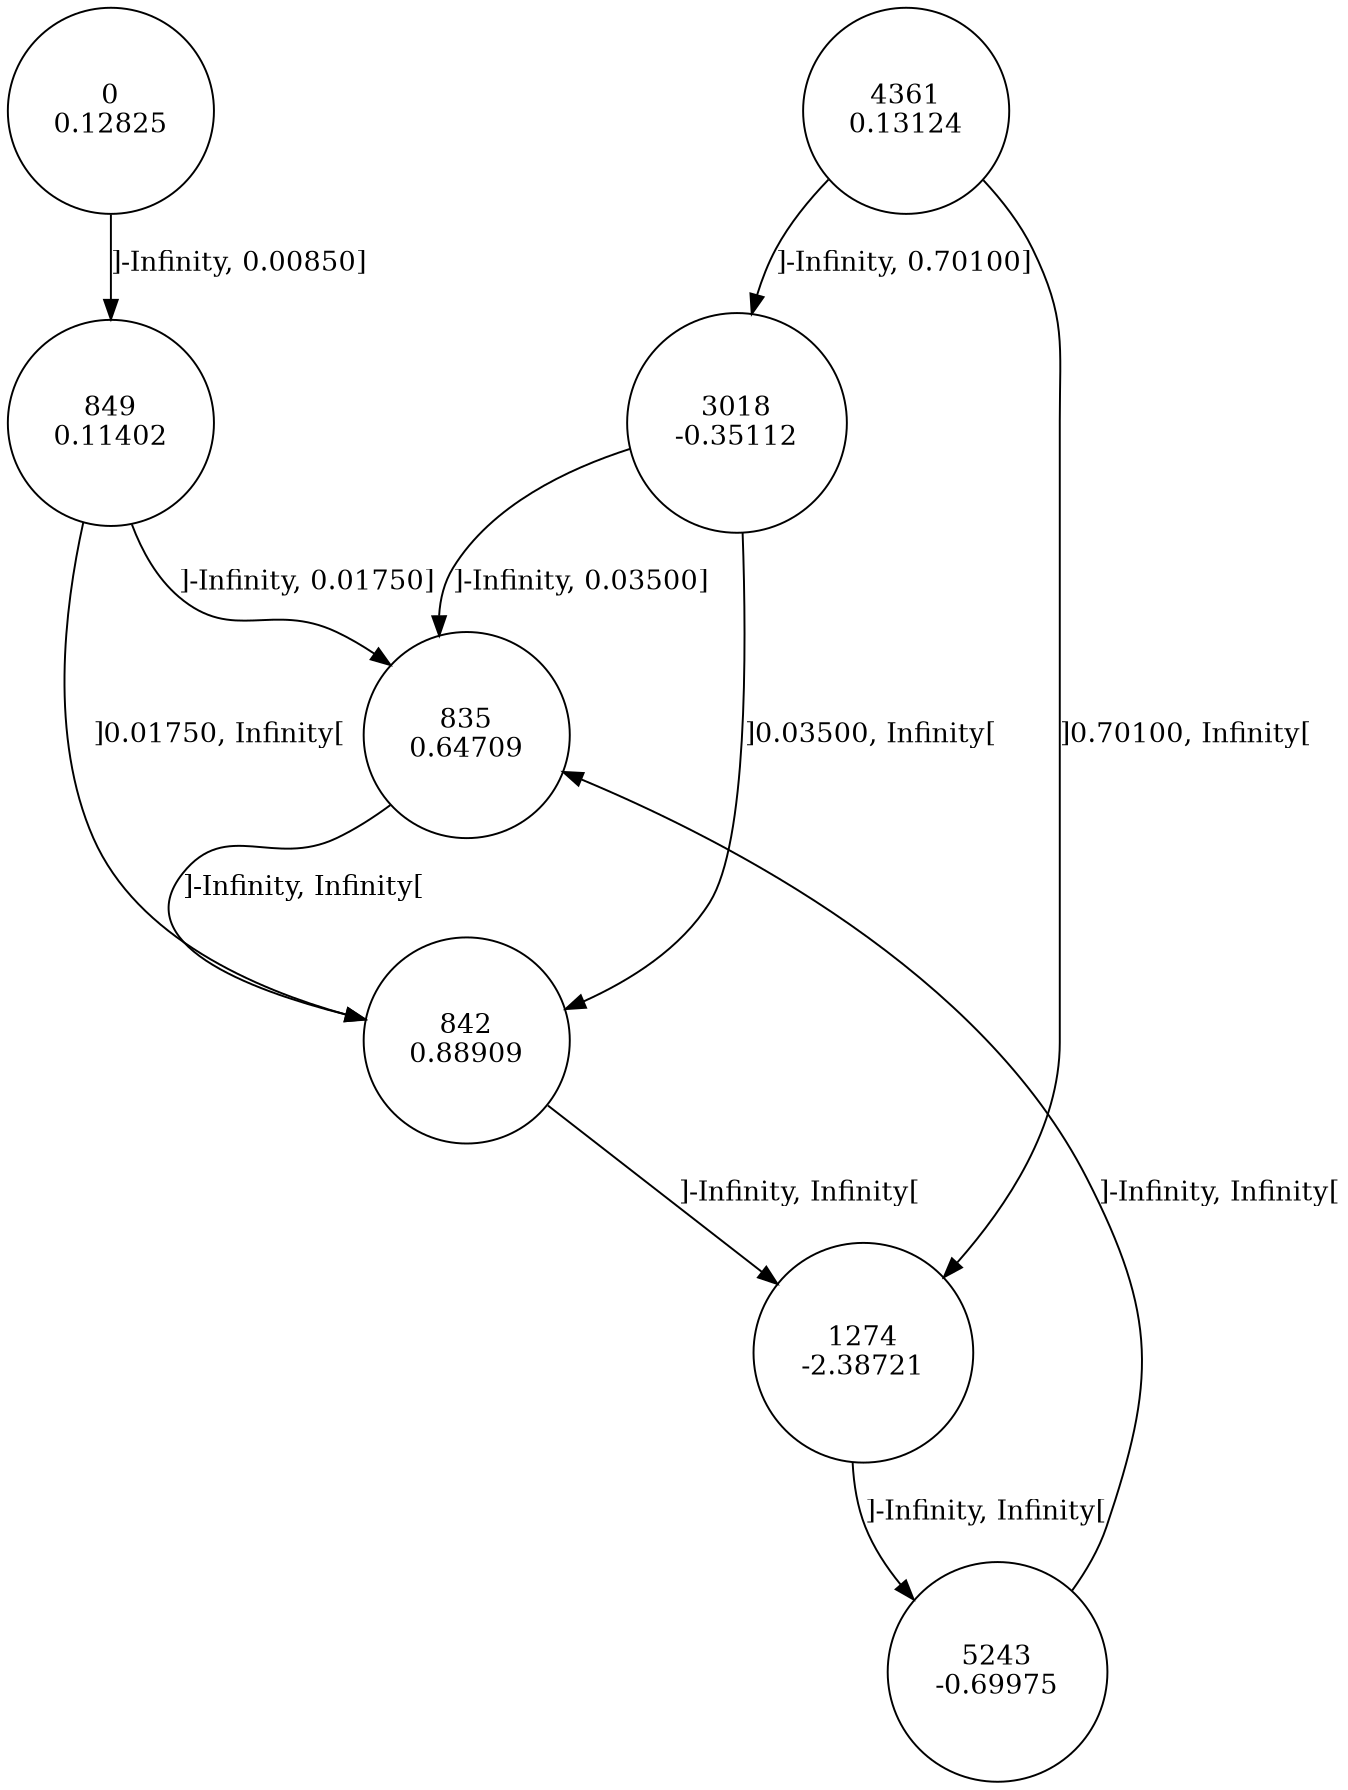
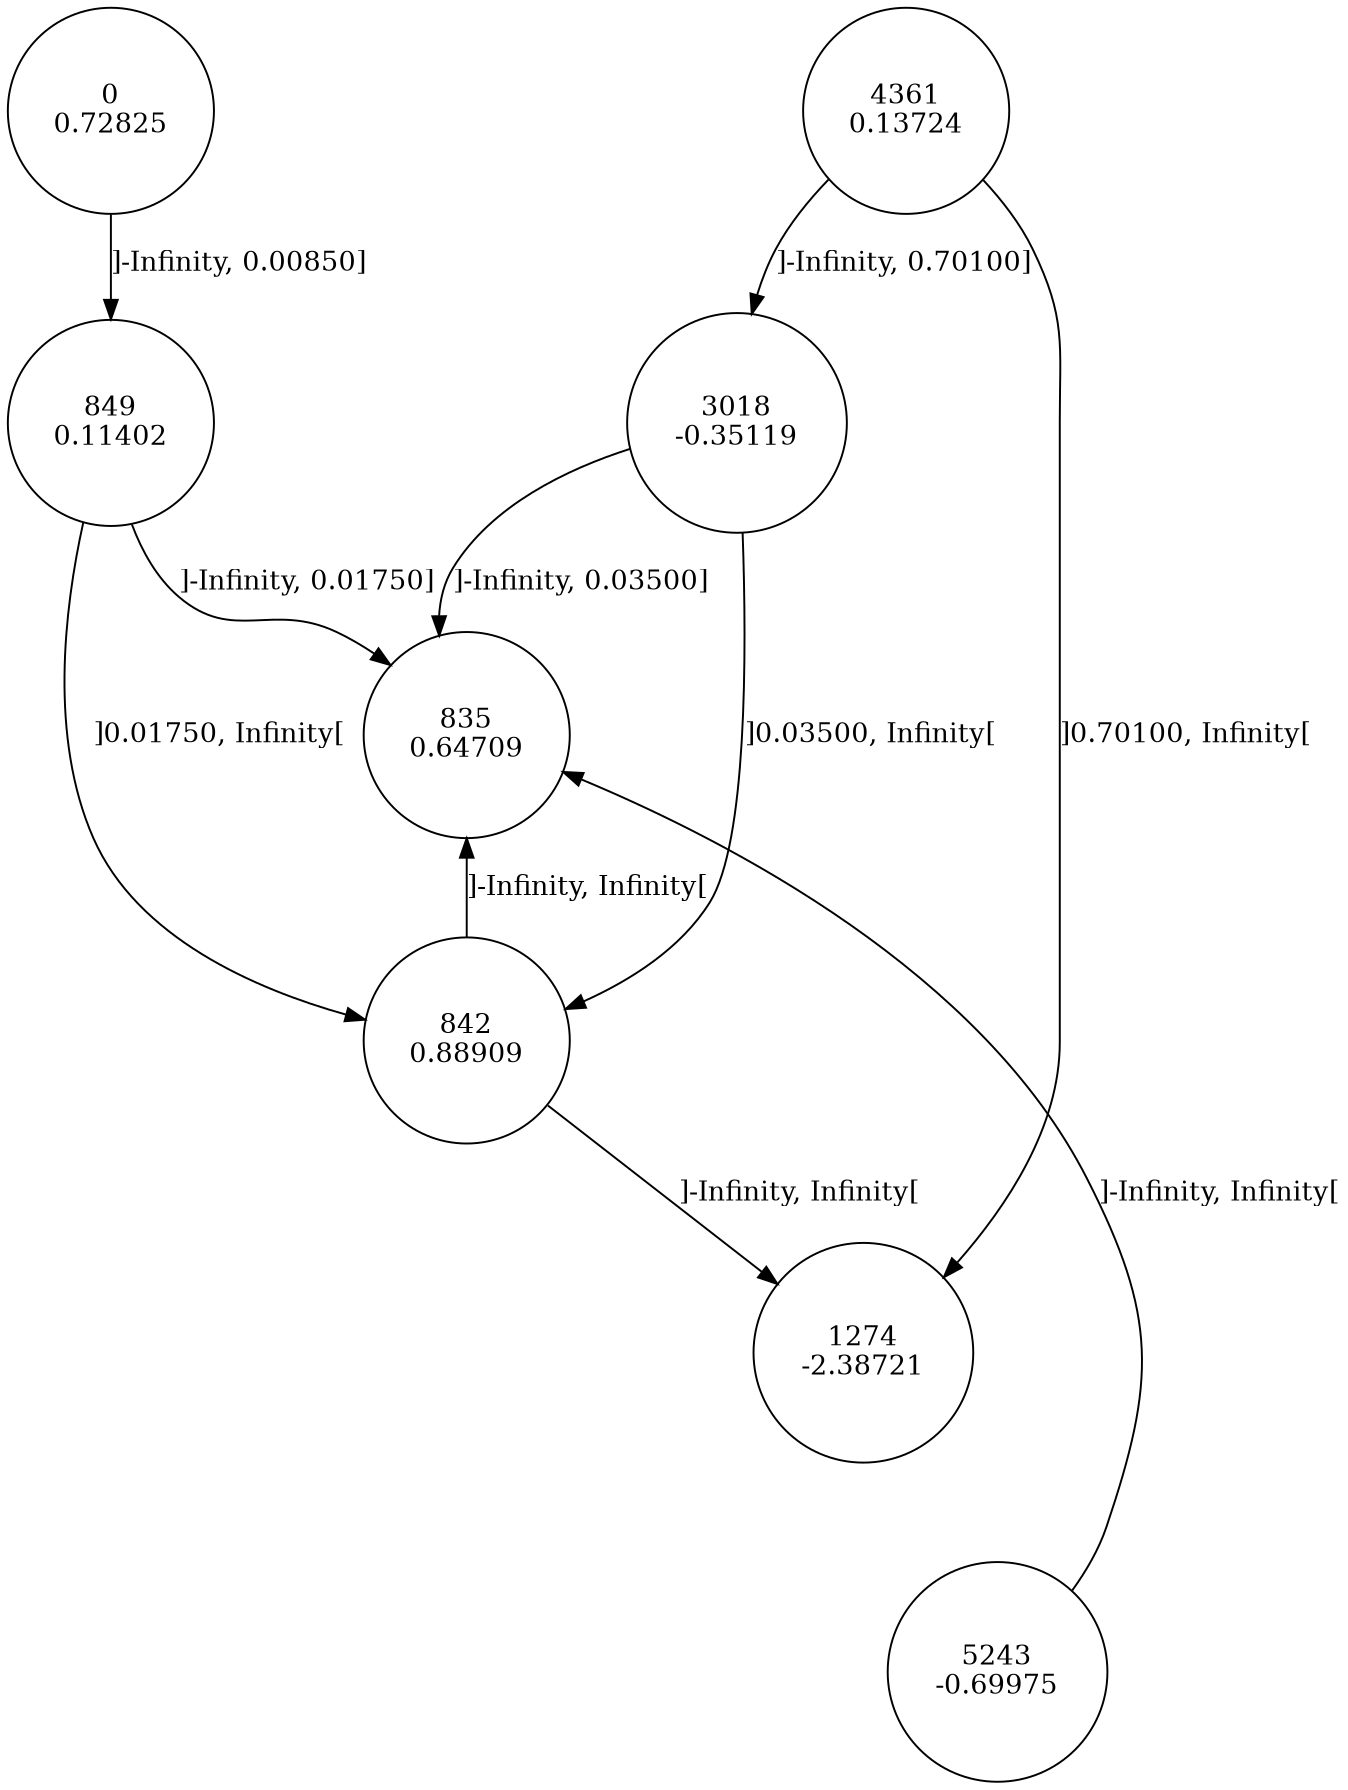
(111, 111) -> (111, 111)
(906, 111) -> (906, 111)
(737, 423) -> (737, 423)
(176, 886) -> (467, 898)
(866, 1528) -> none
